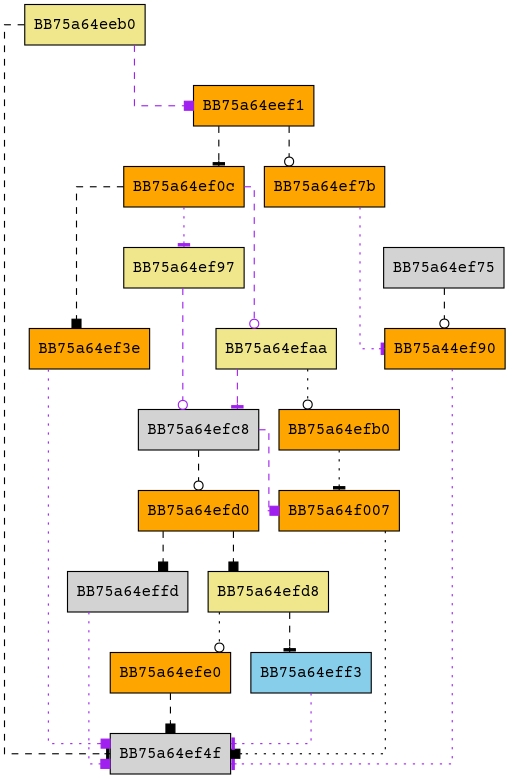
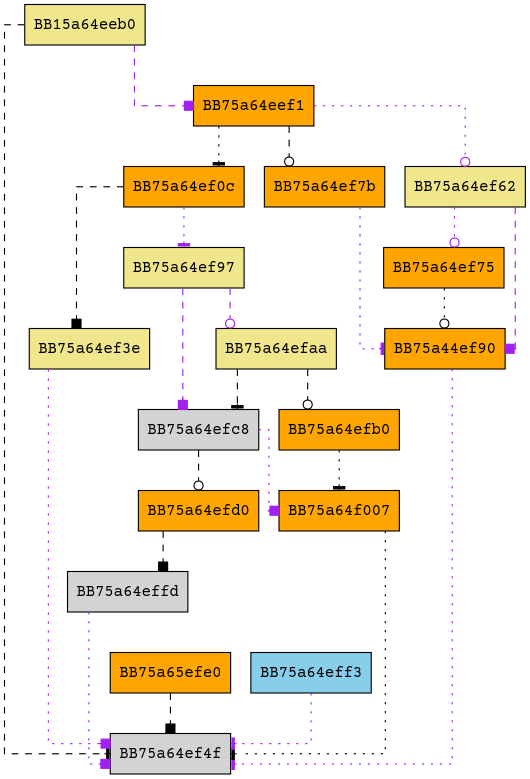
(85, 25) -> (85, 25)
(219, 143) -> (219, 143)
none -> (465, 187)
(254, 248) -> (230, 304)
(444, 268) -> (444, 268)
(444, 304) -> (444, 304)
(183, 344) -> (183, 344)
(89, 349) -> (89, 349)
(308, 385) -> (308, 385)
(237, 386) -> (237, 386)
(269, 466) -> (269, 466)
(268, 592) -> none
(170, 673) -> (170, 673)
(385, 714) -> (385, 714)
